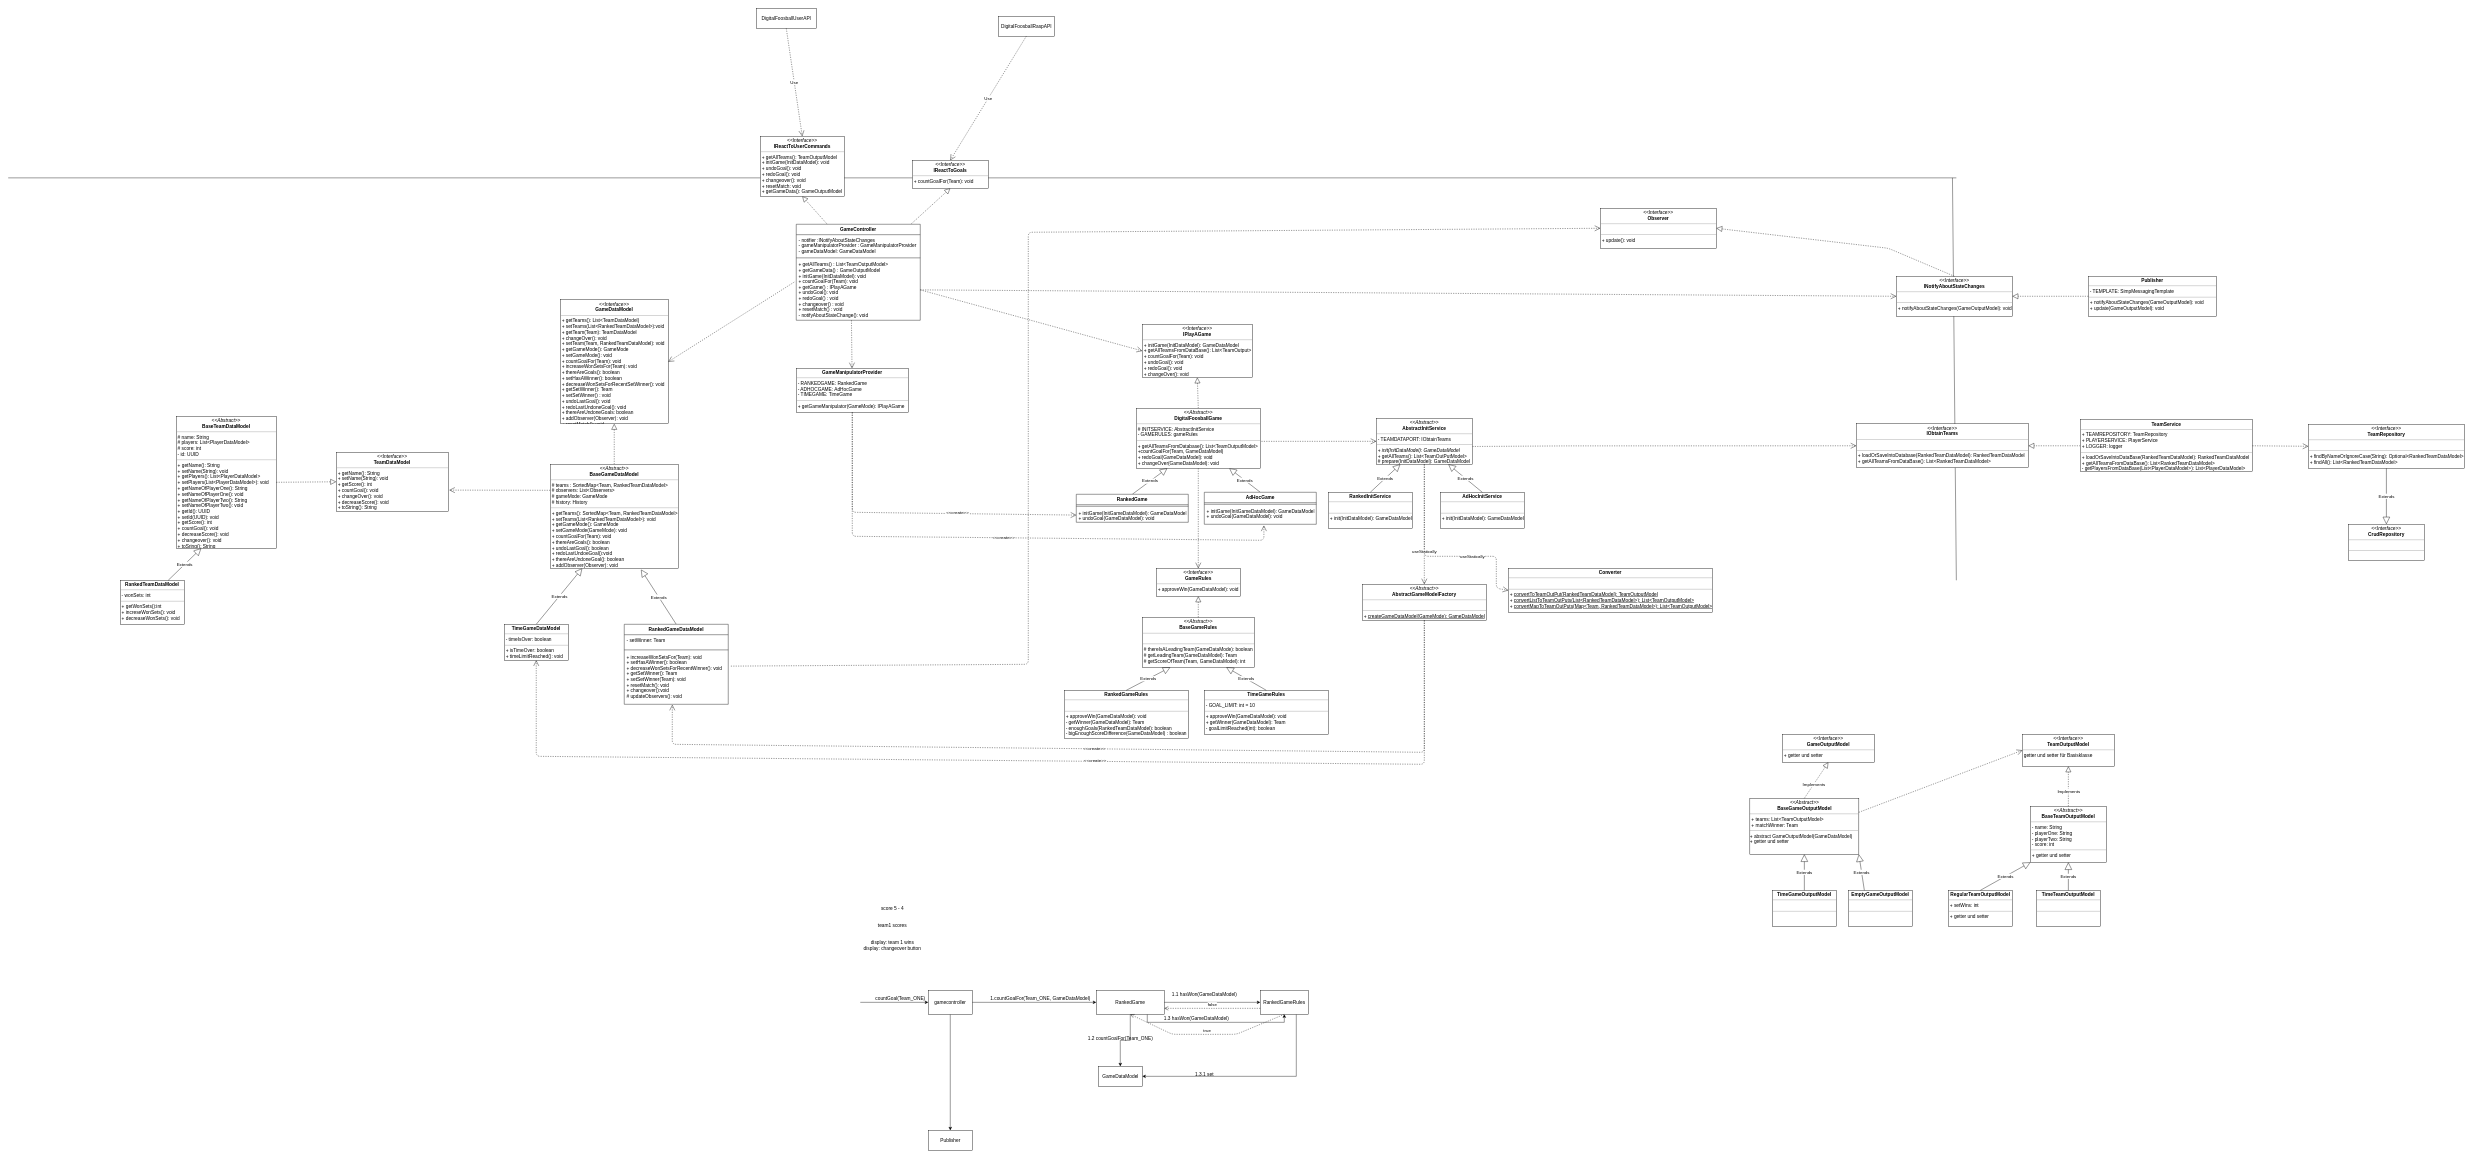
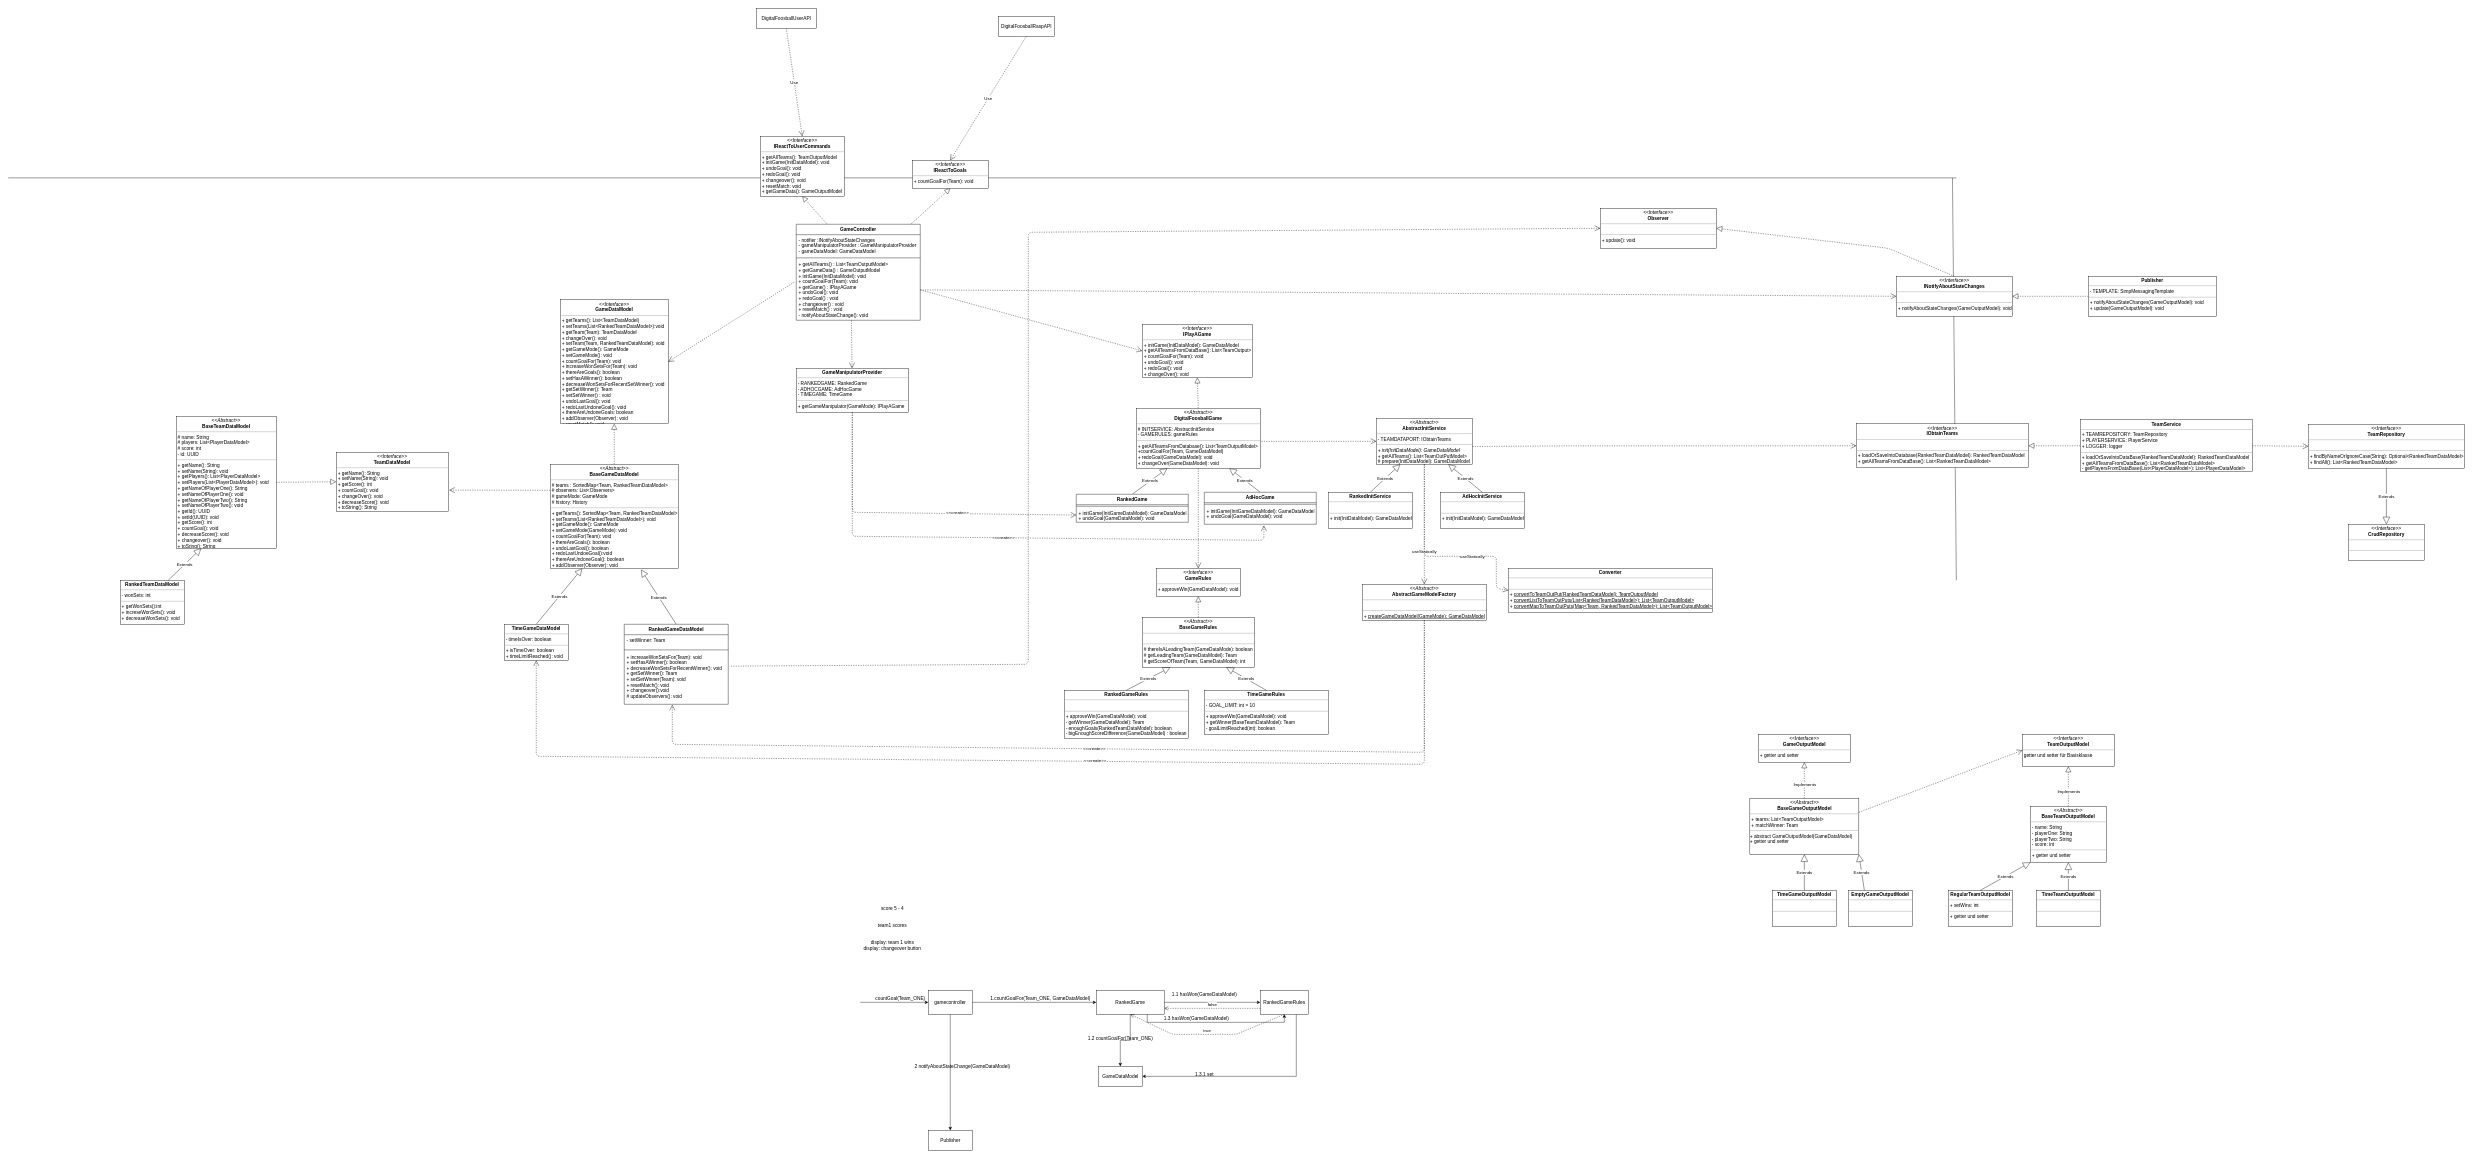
(1245, 705) -> (1249, 705)
(1828, 748) -> (1804, 748)
none -> (962, 1067)
